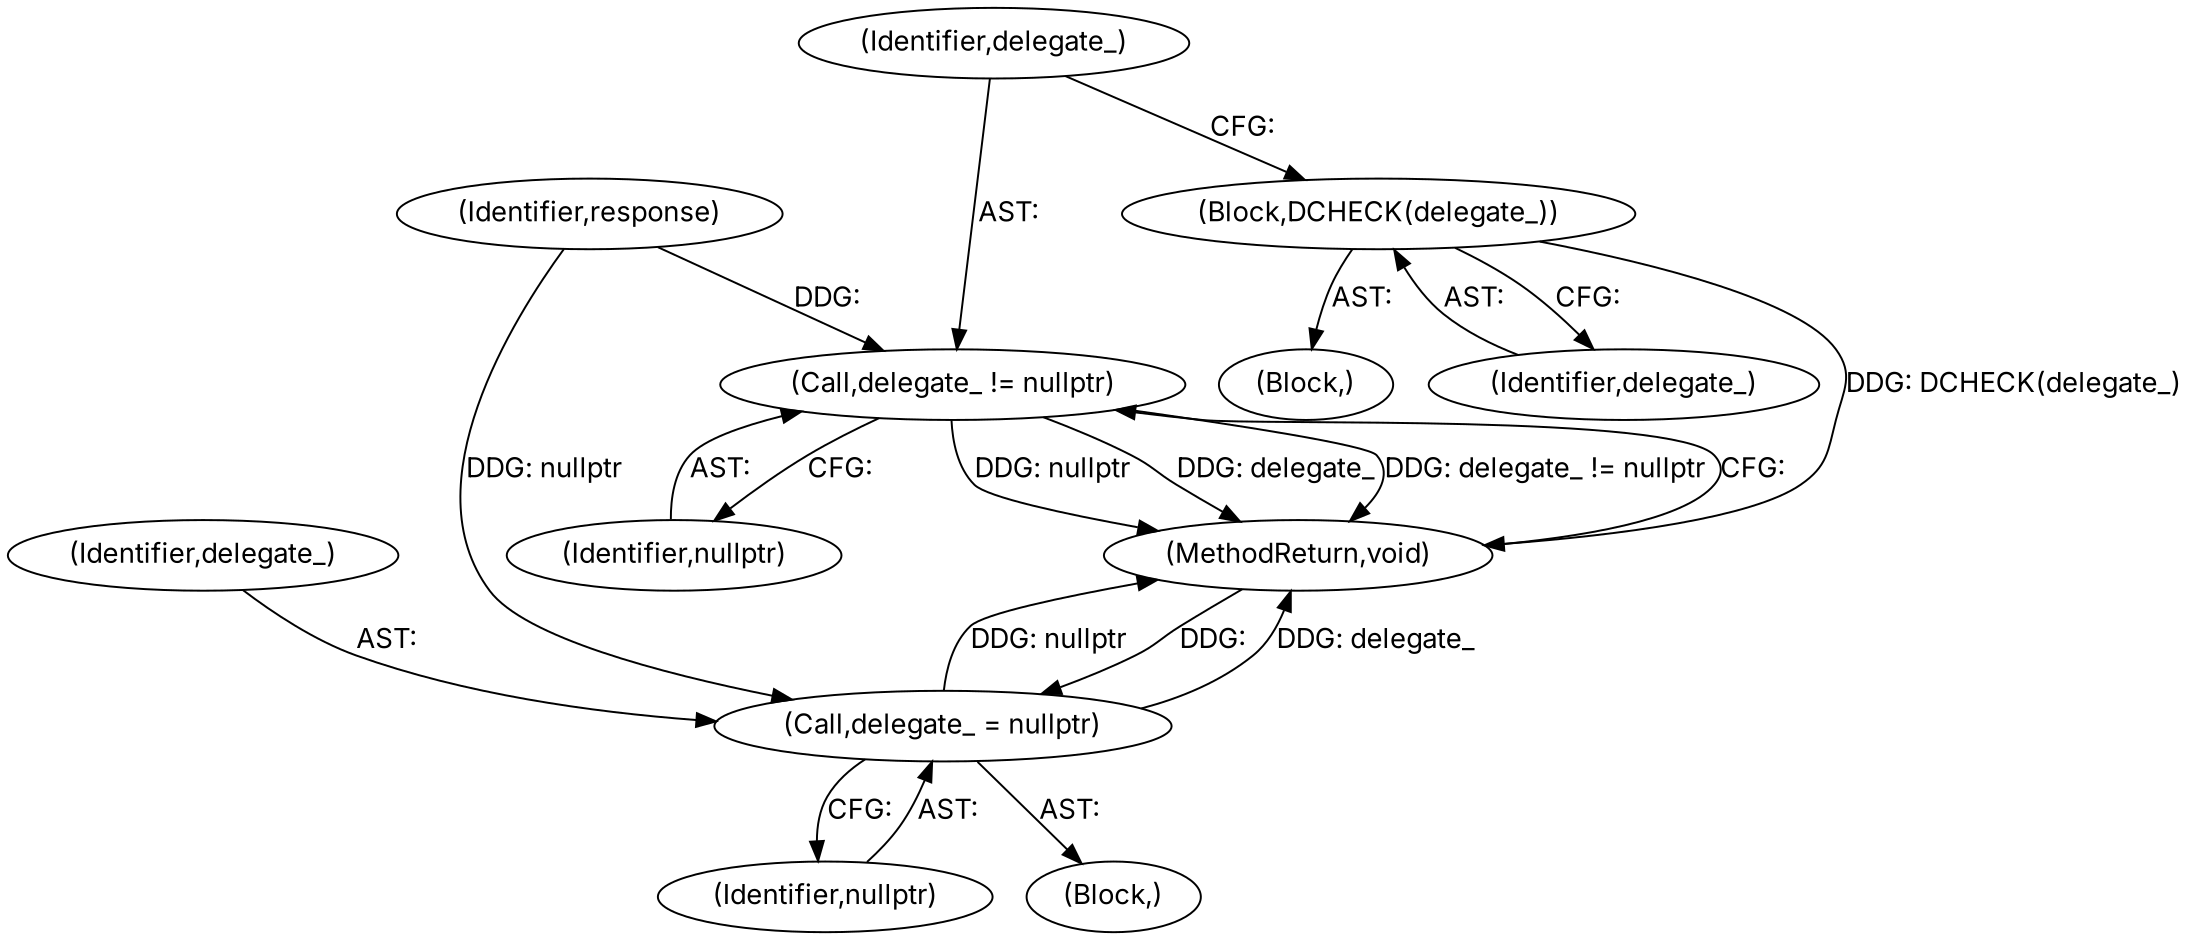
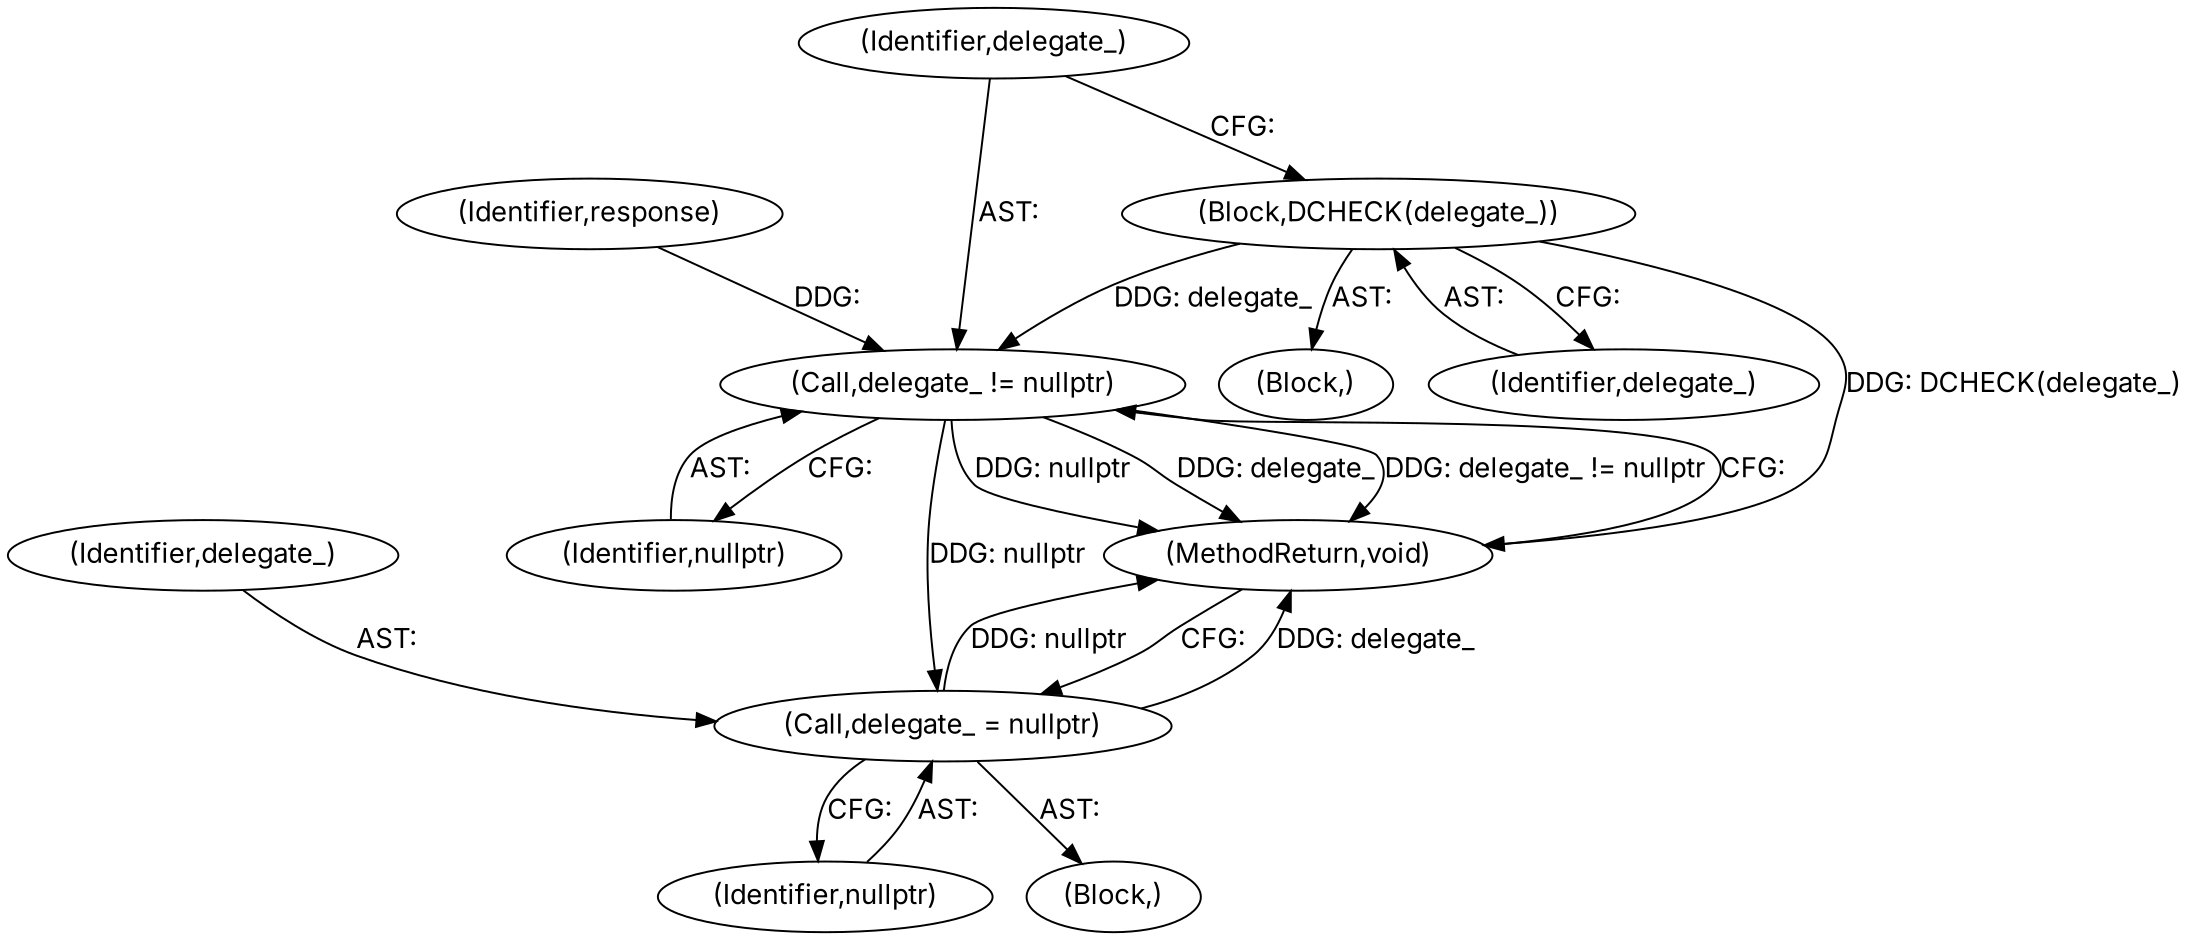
none -> (1123, 281)
(474, 561) -> (928, 545)
(1217, 641) -> (1217, 641)
